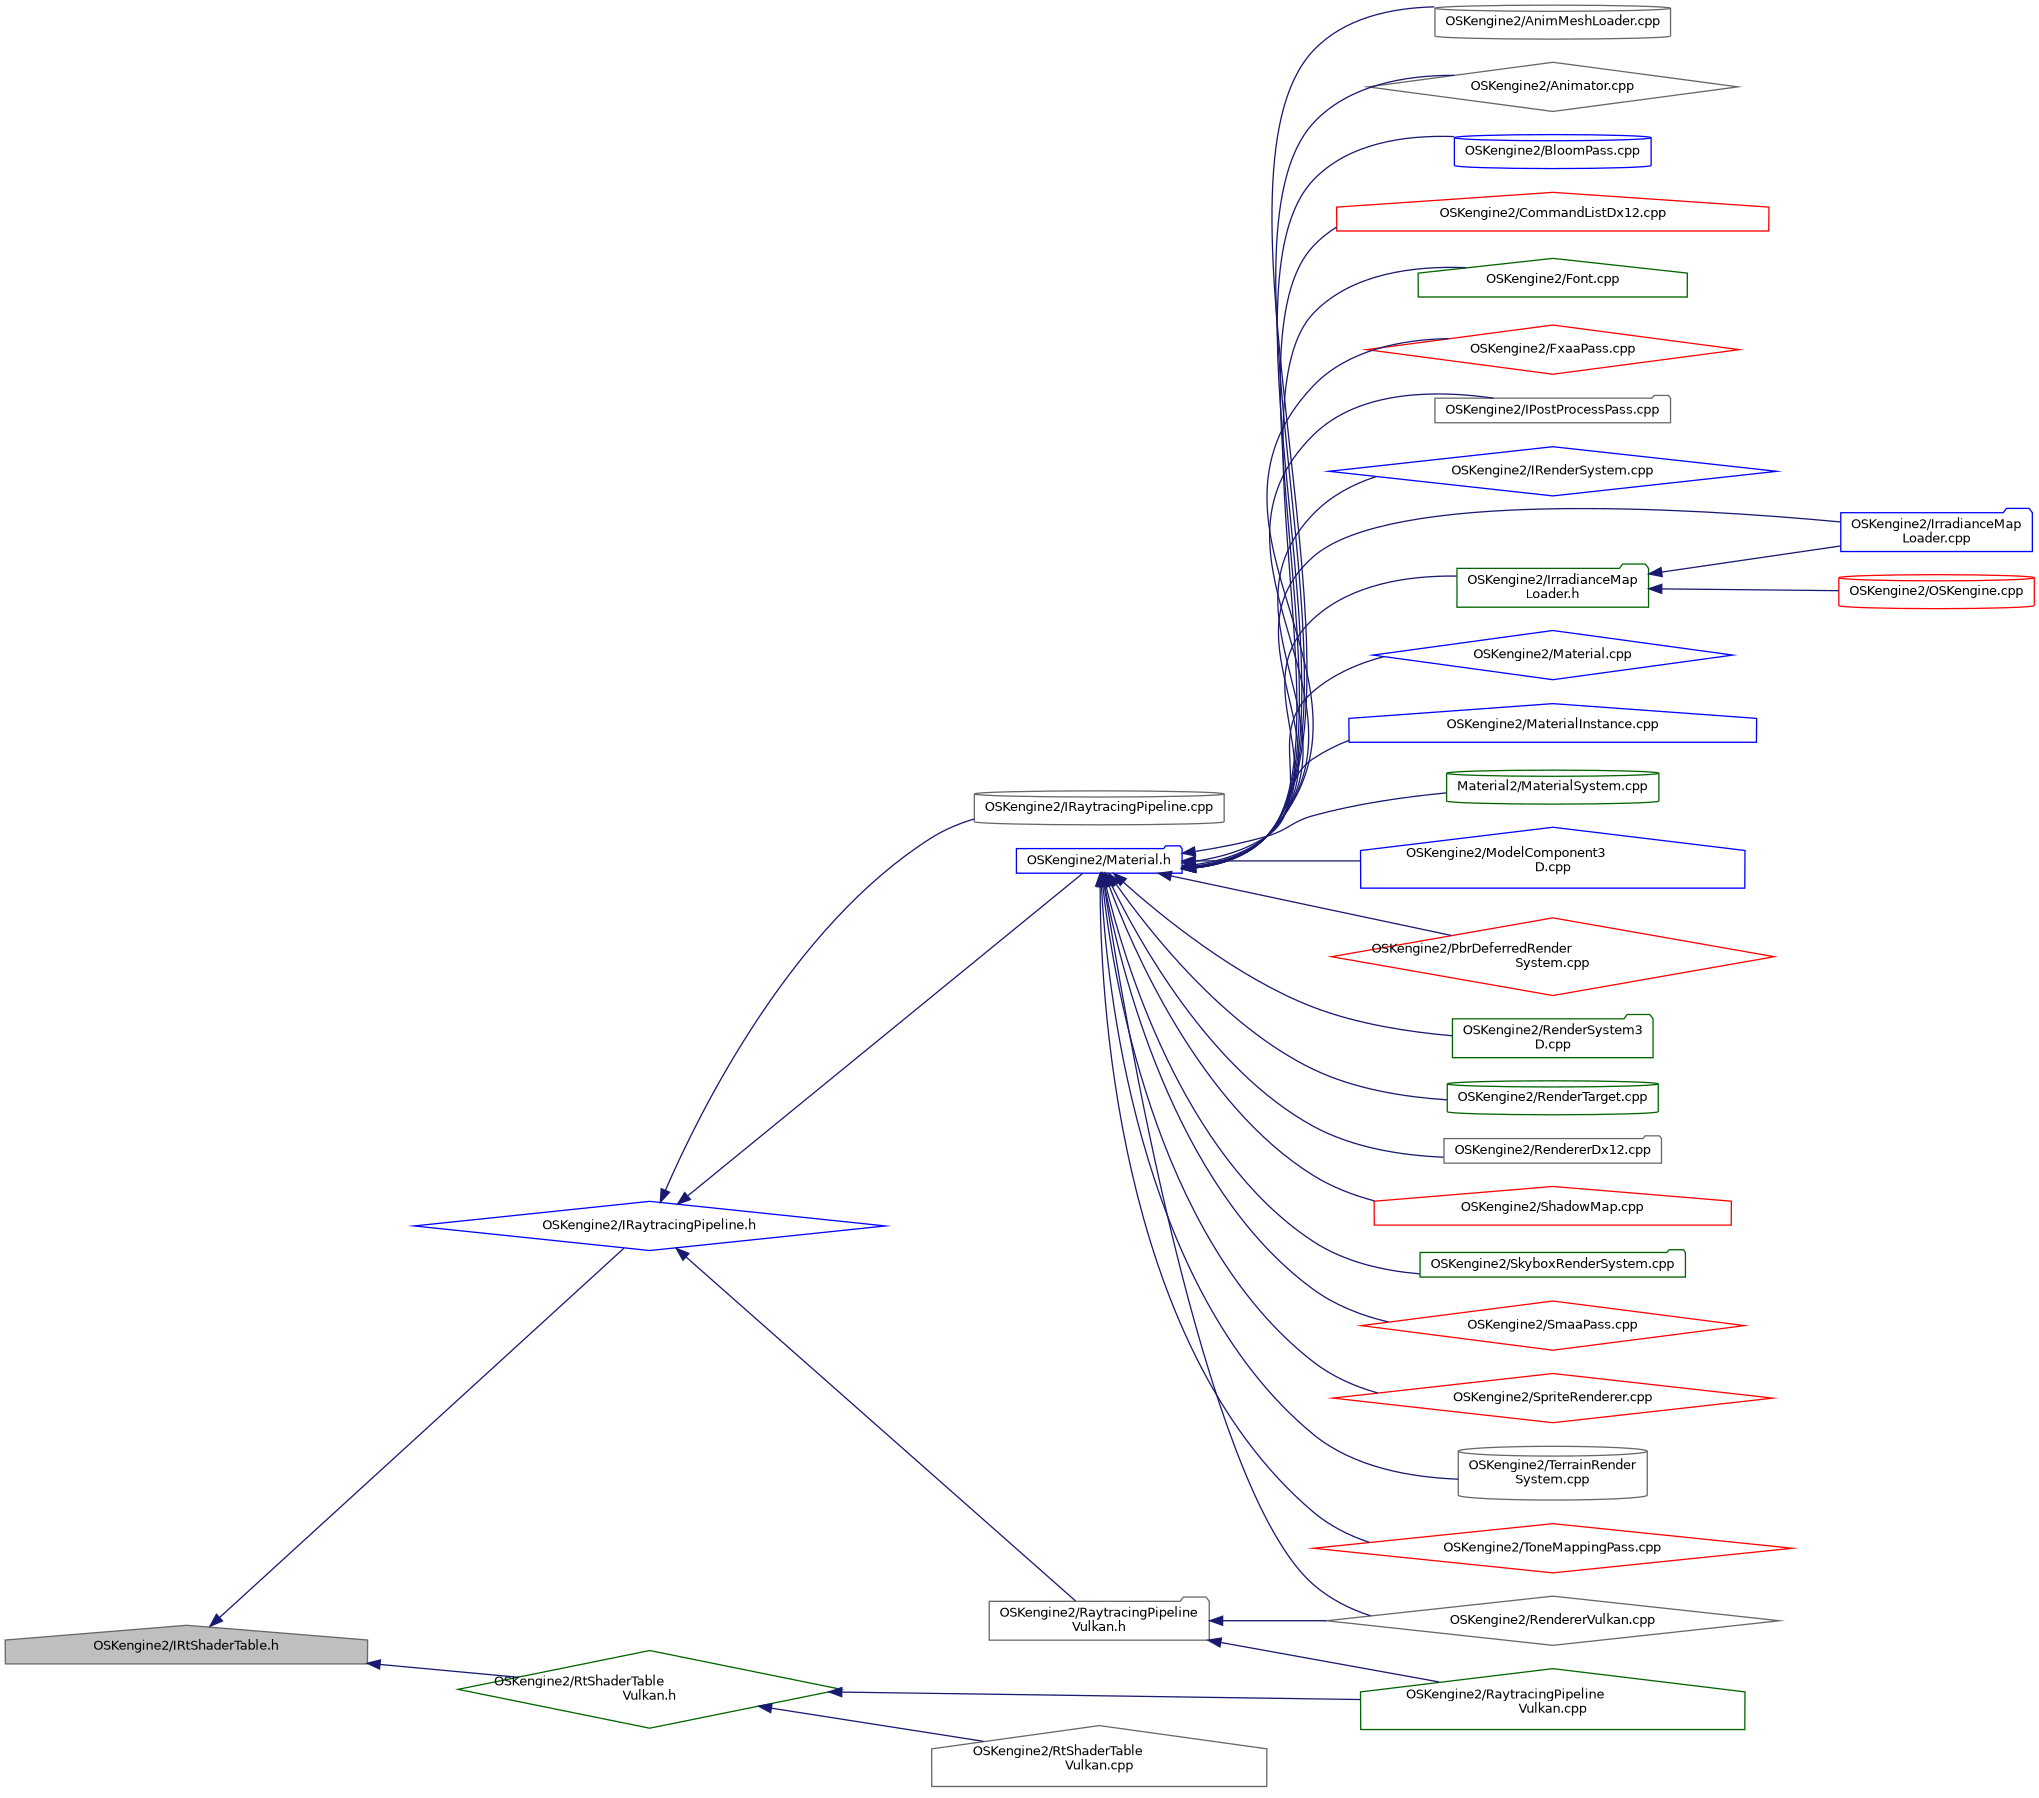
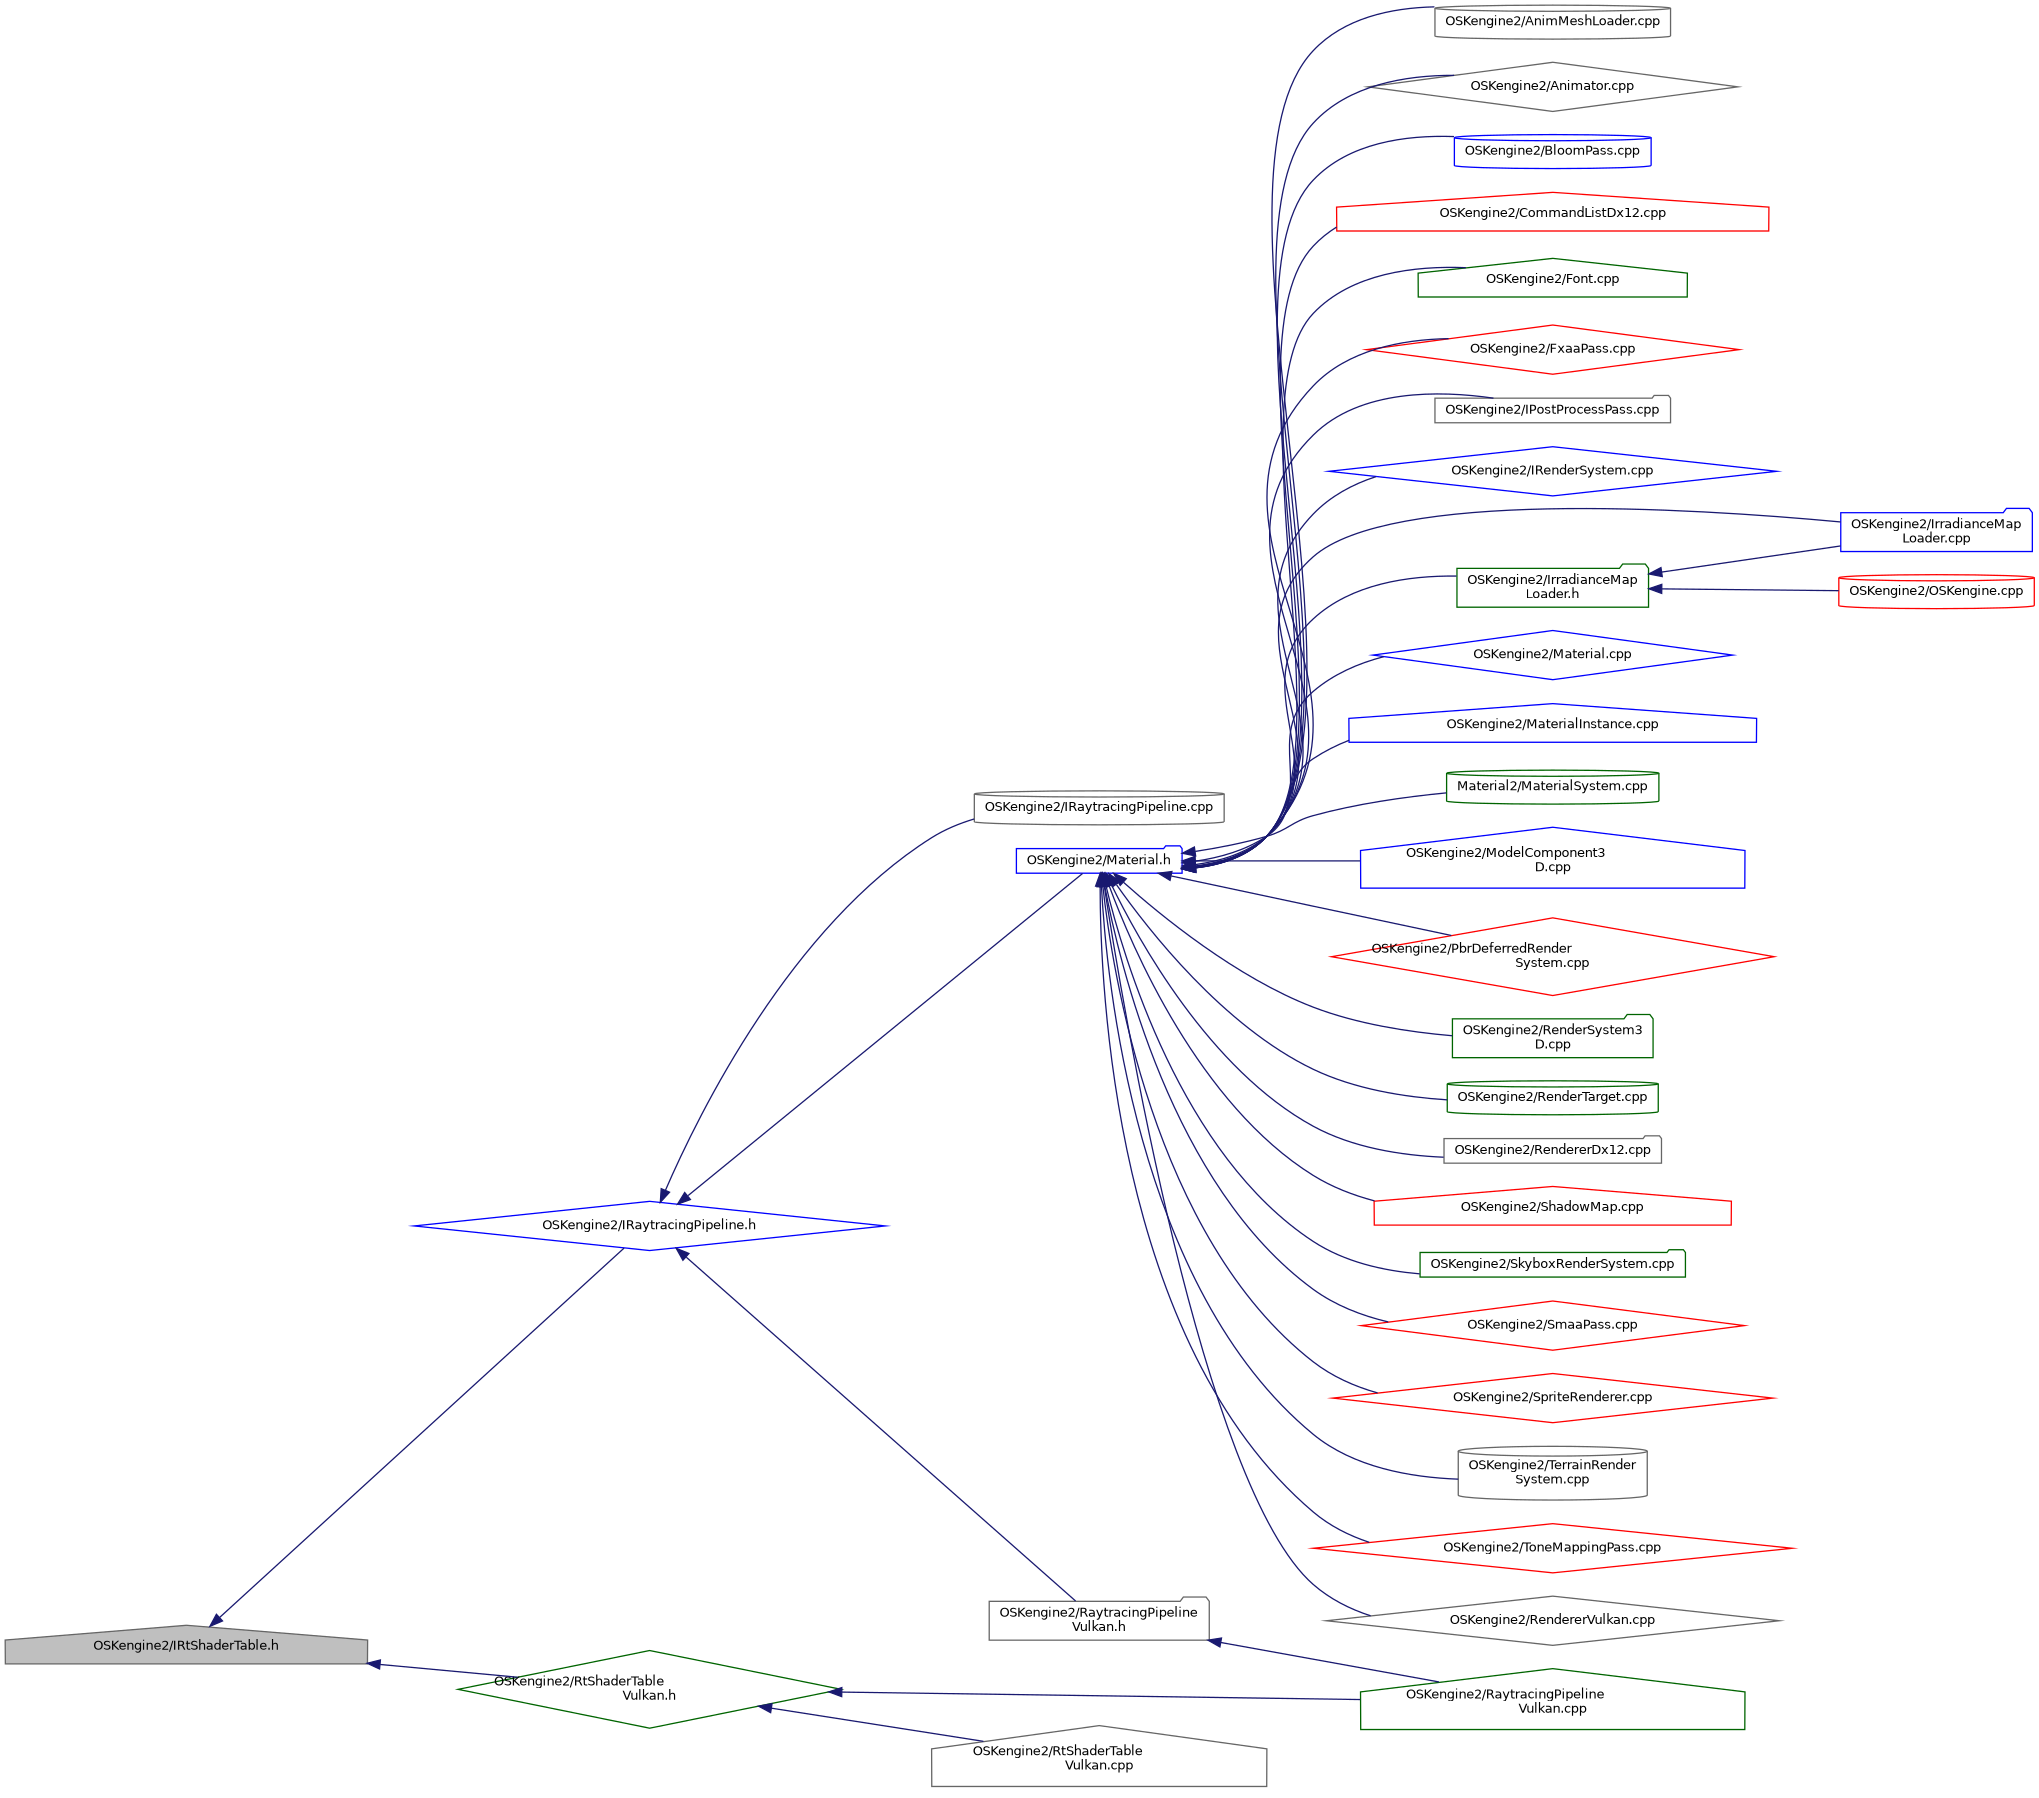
(1274, 1621) -> none
